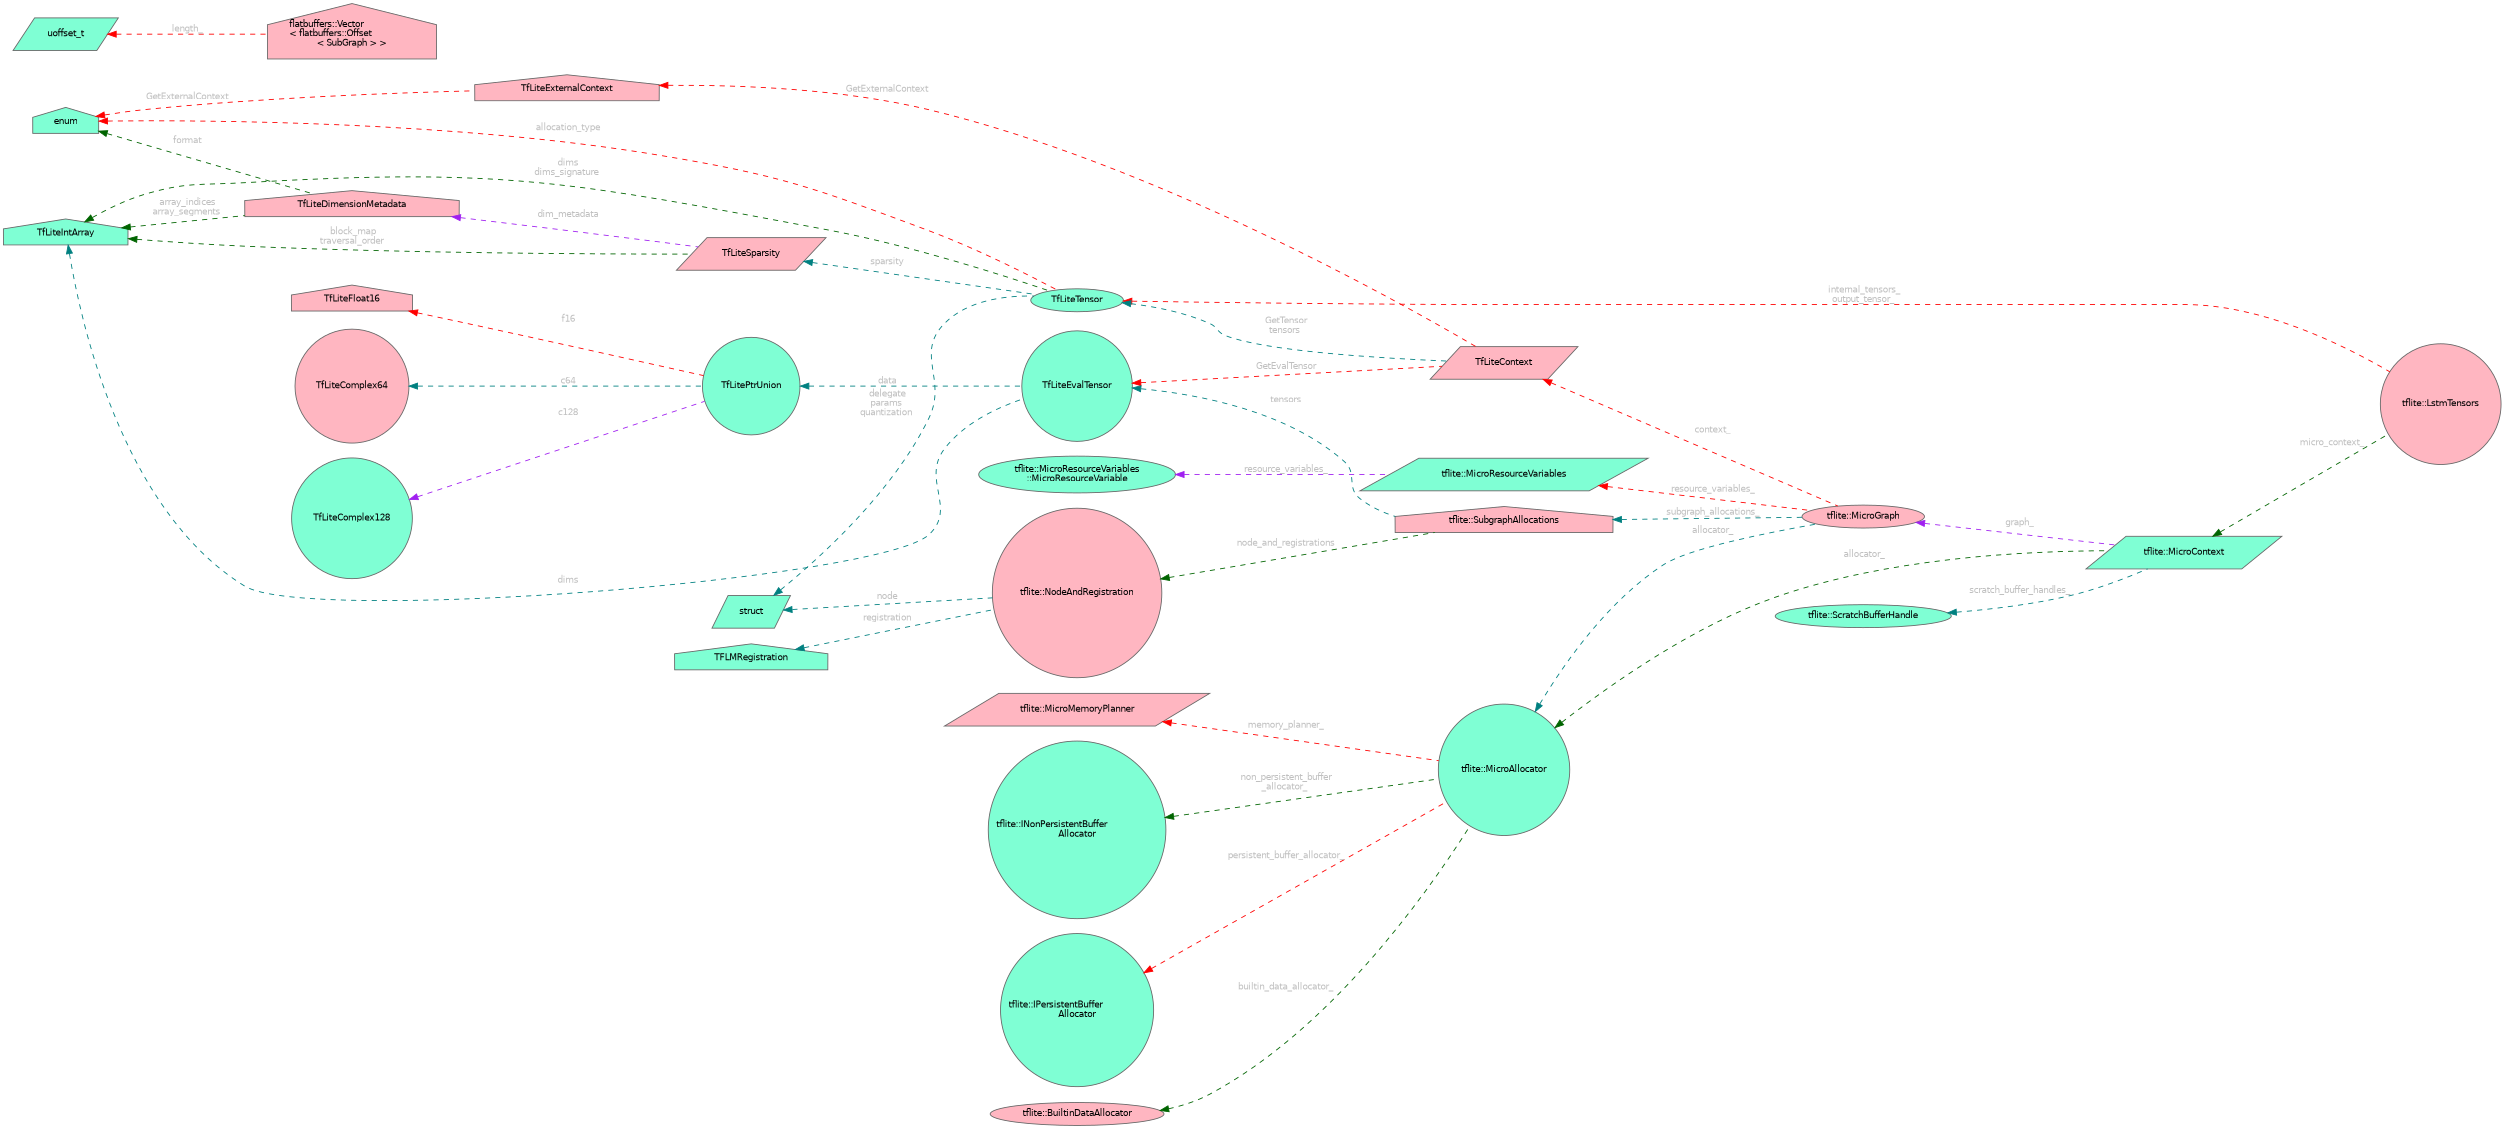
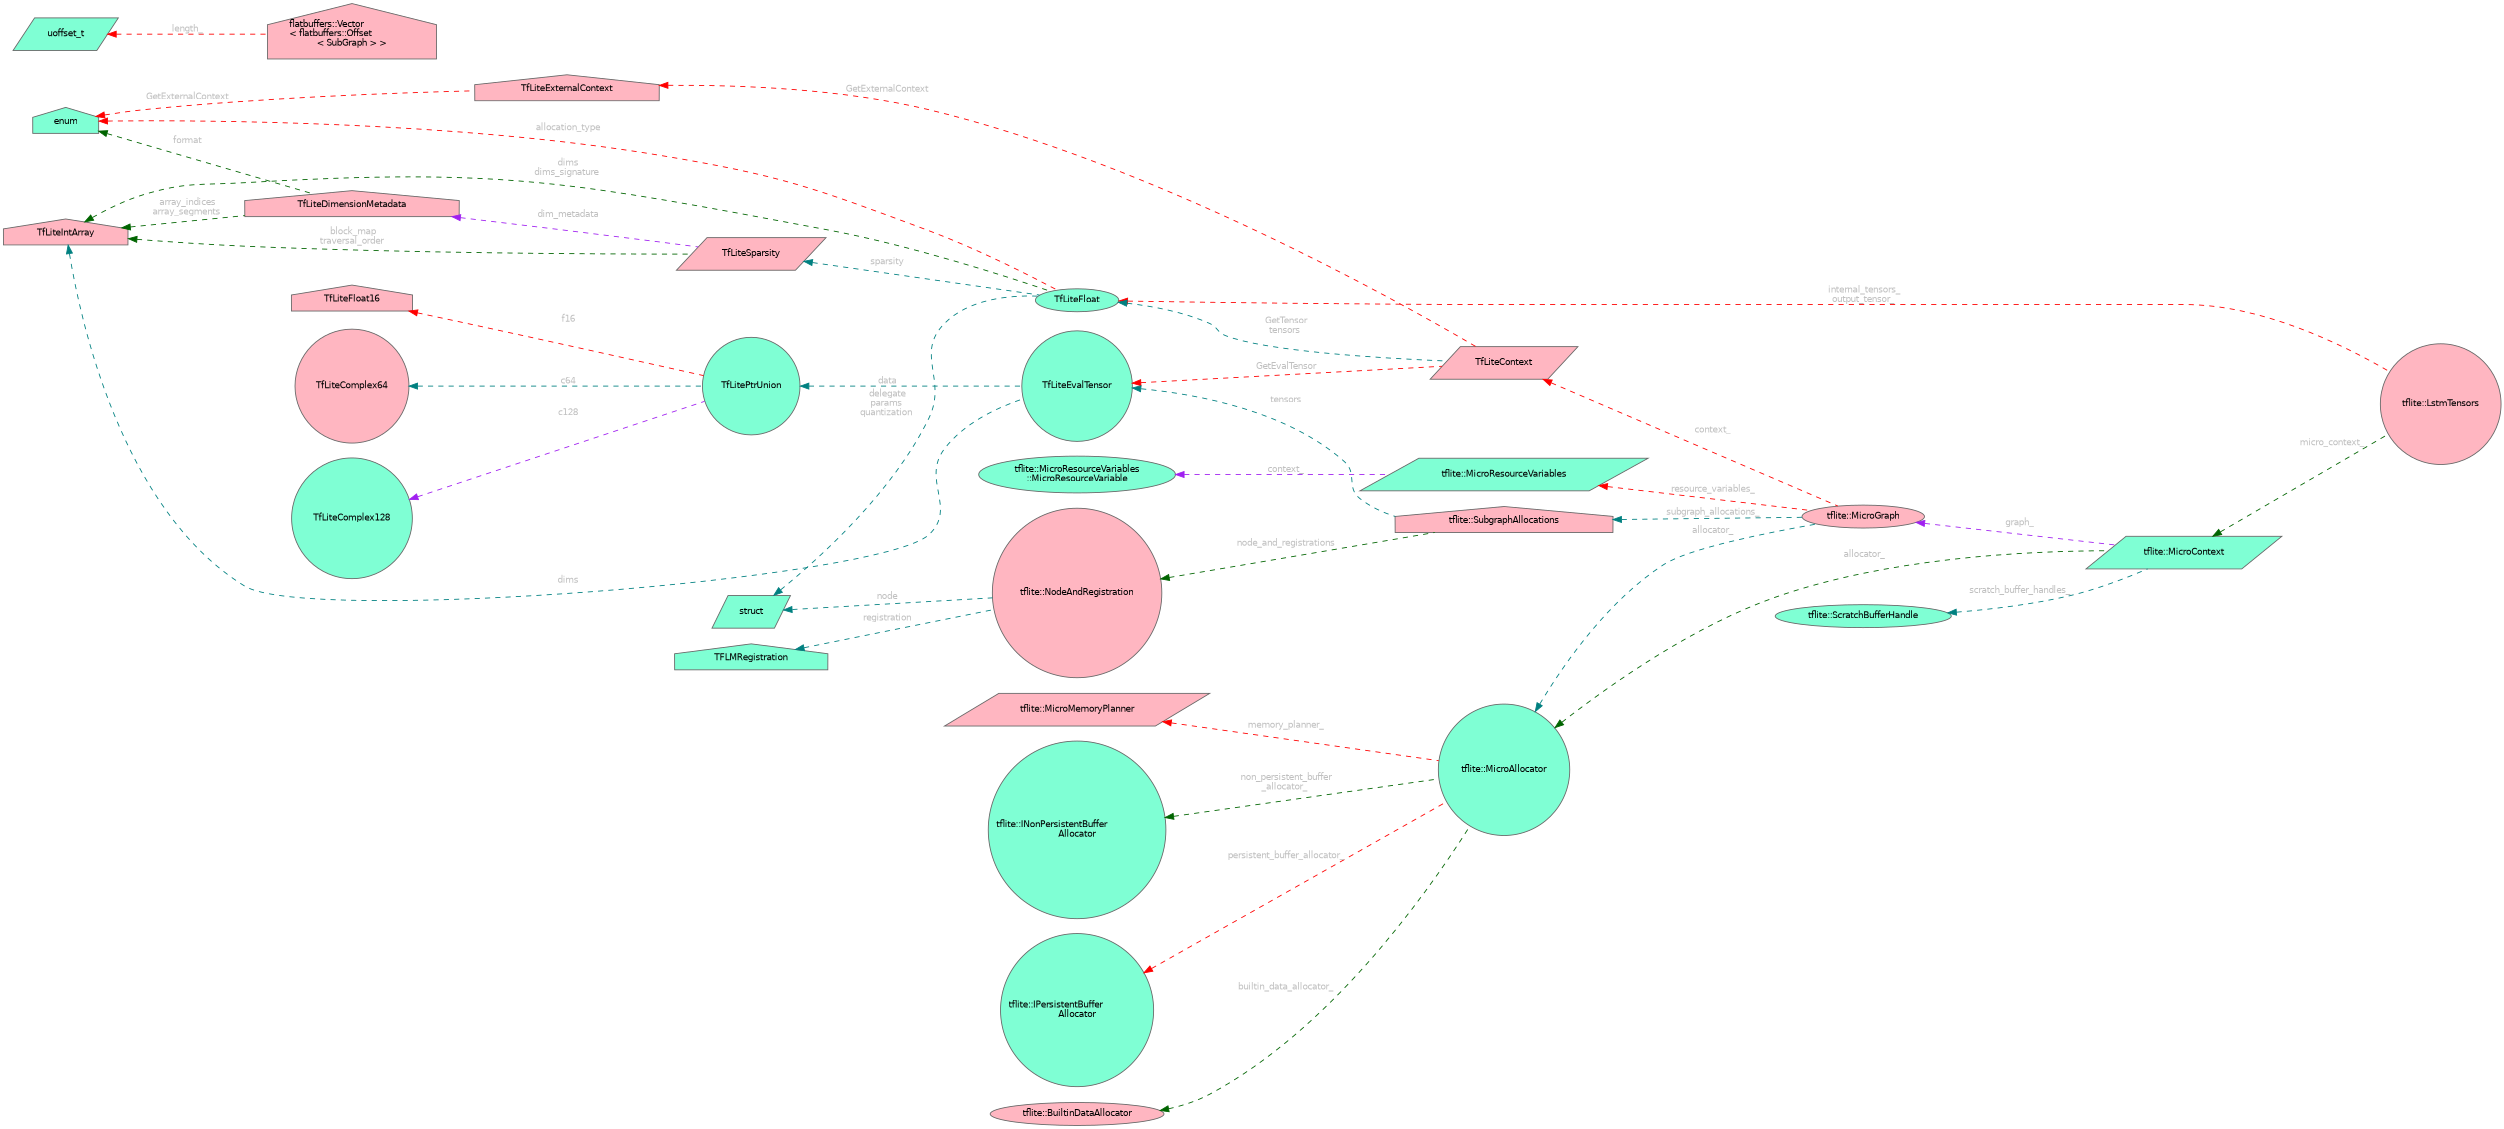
(66, 233) -> (66, 233)
(1077, 300) -> (1077, 300)
(1285, 470) -> (1285, 470)
